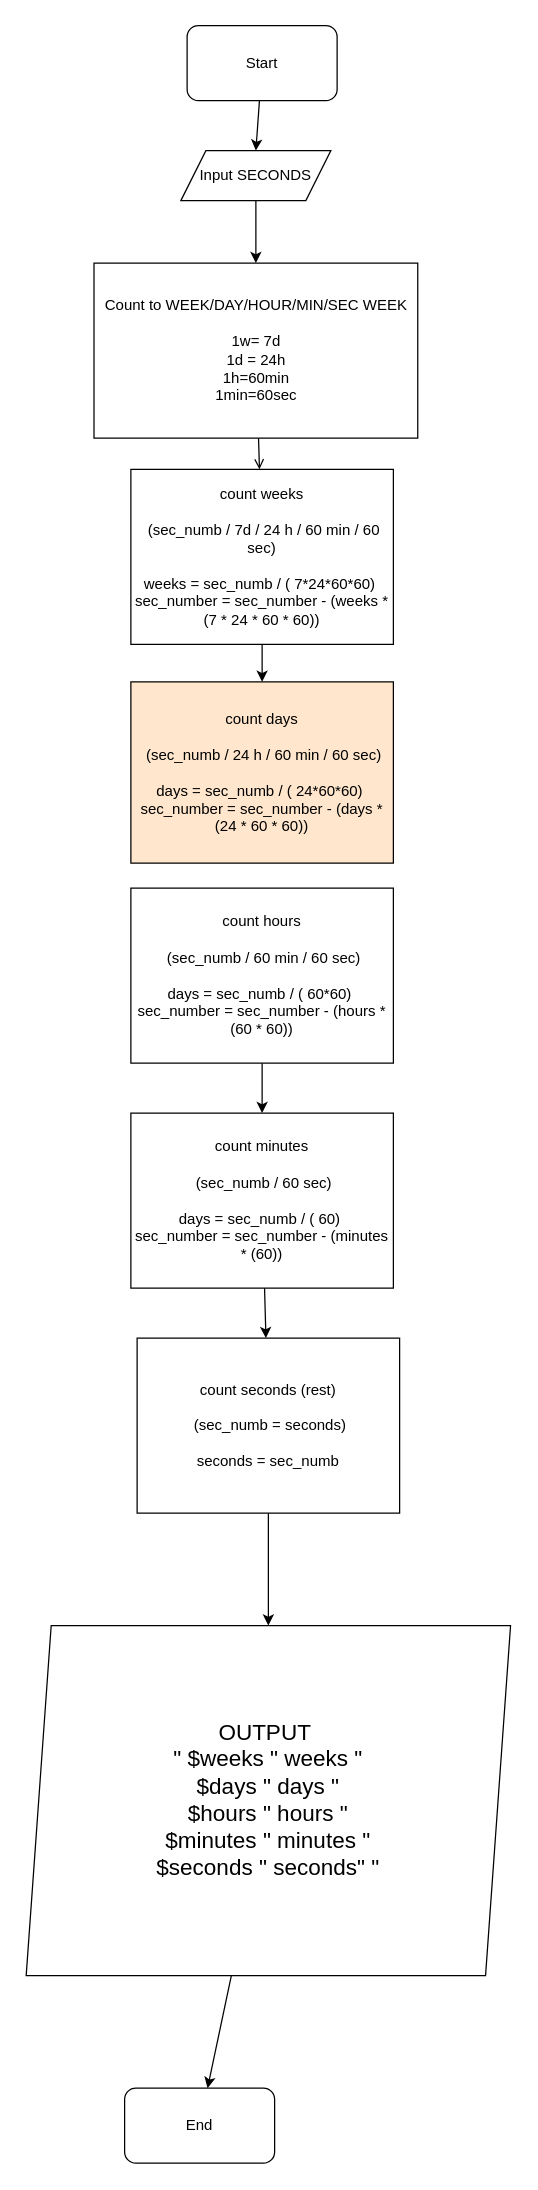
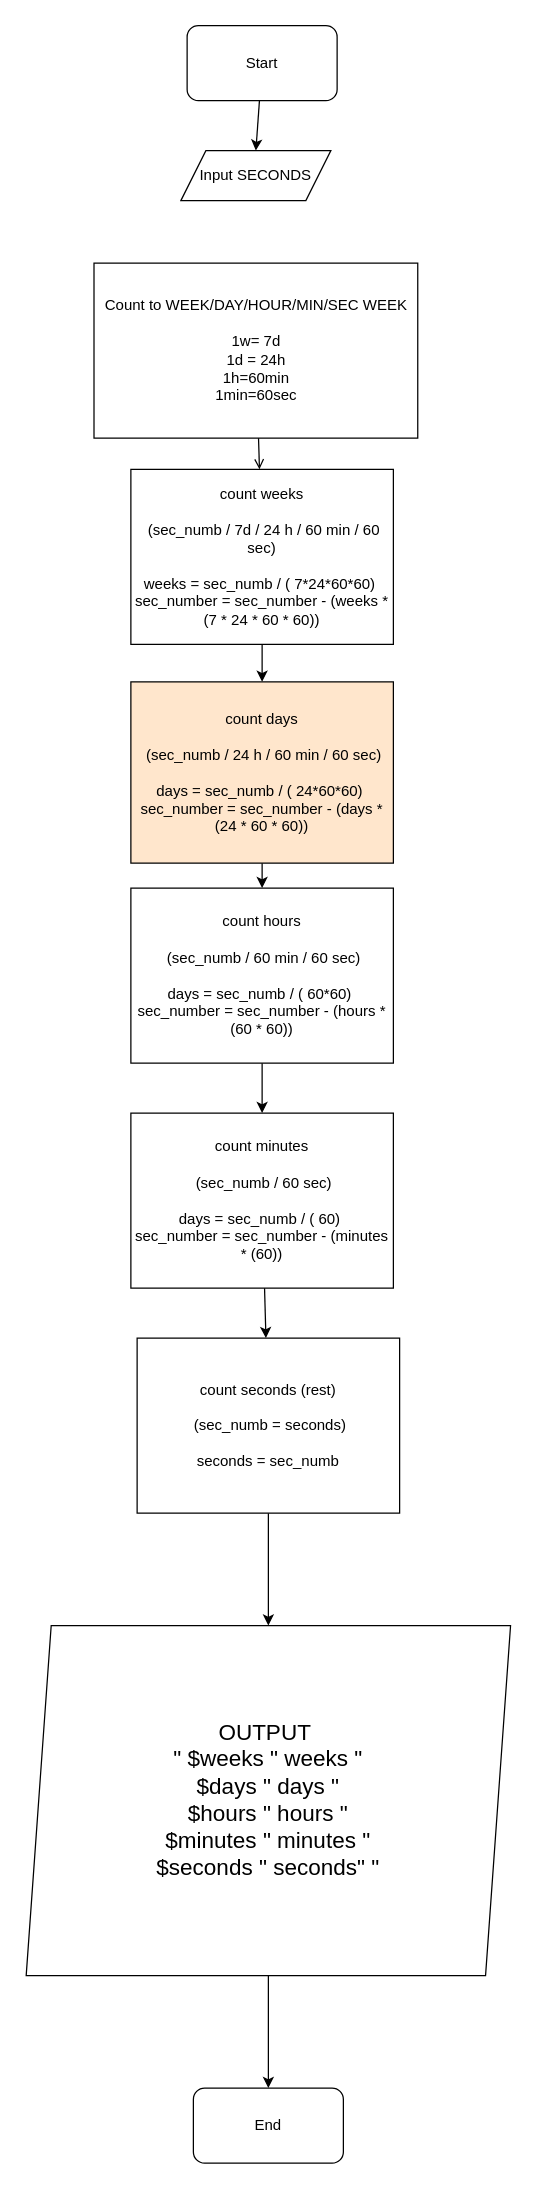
(256, 228) -> none
none -> (262, 871)
(199, 2126) -> (268, 2126)
